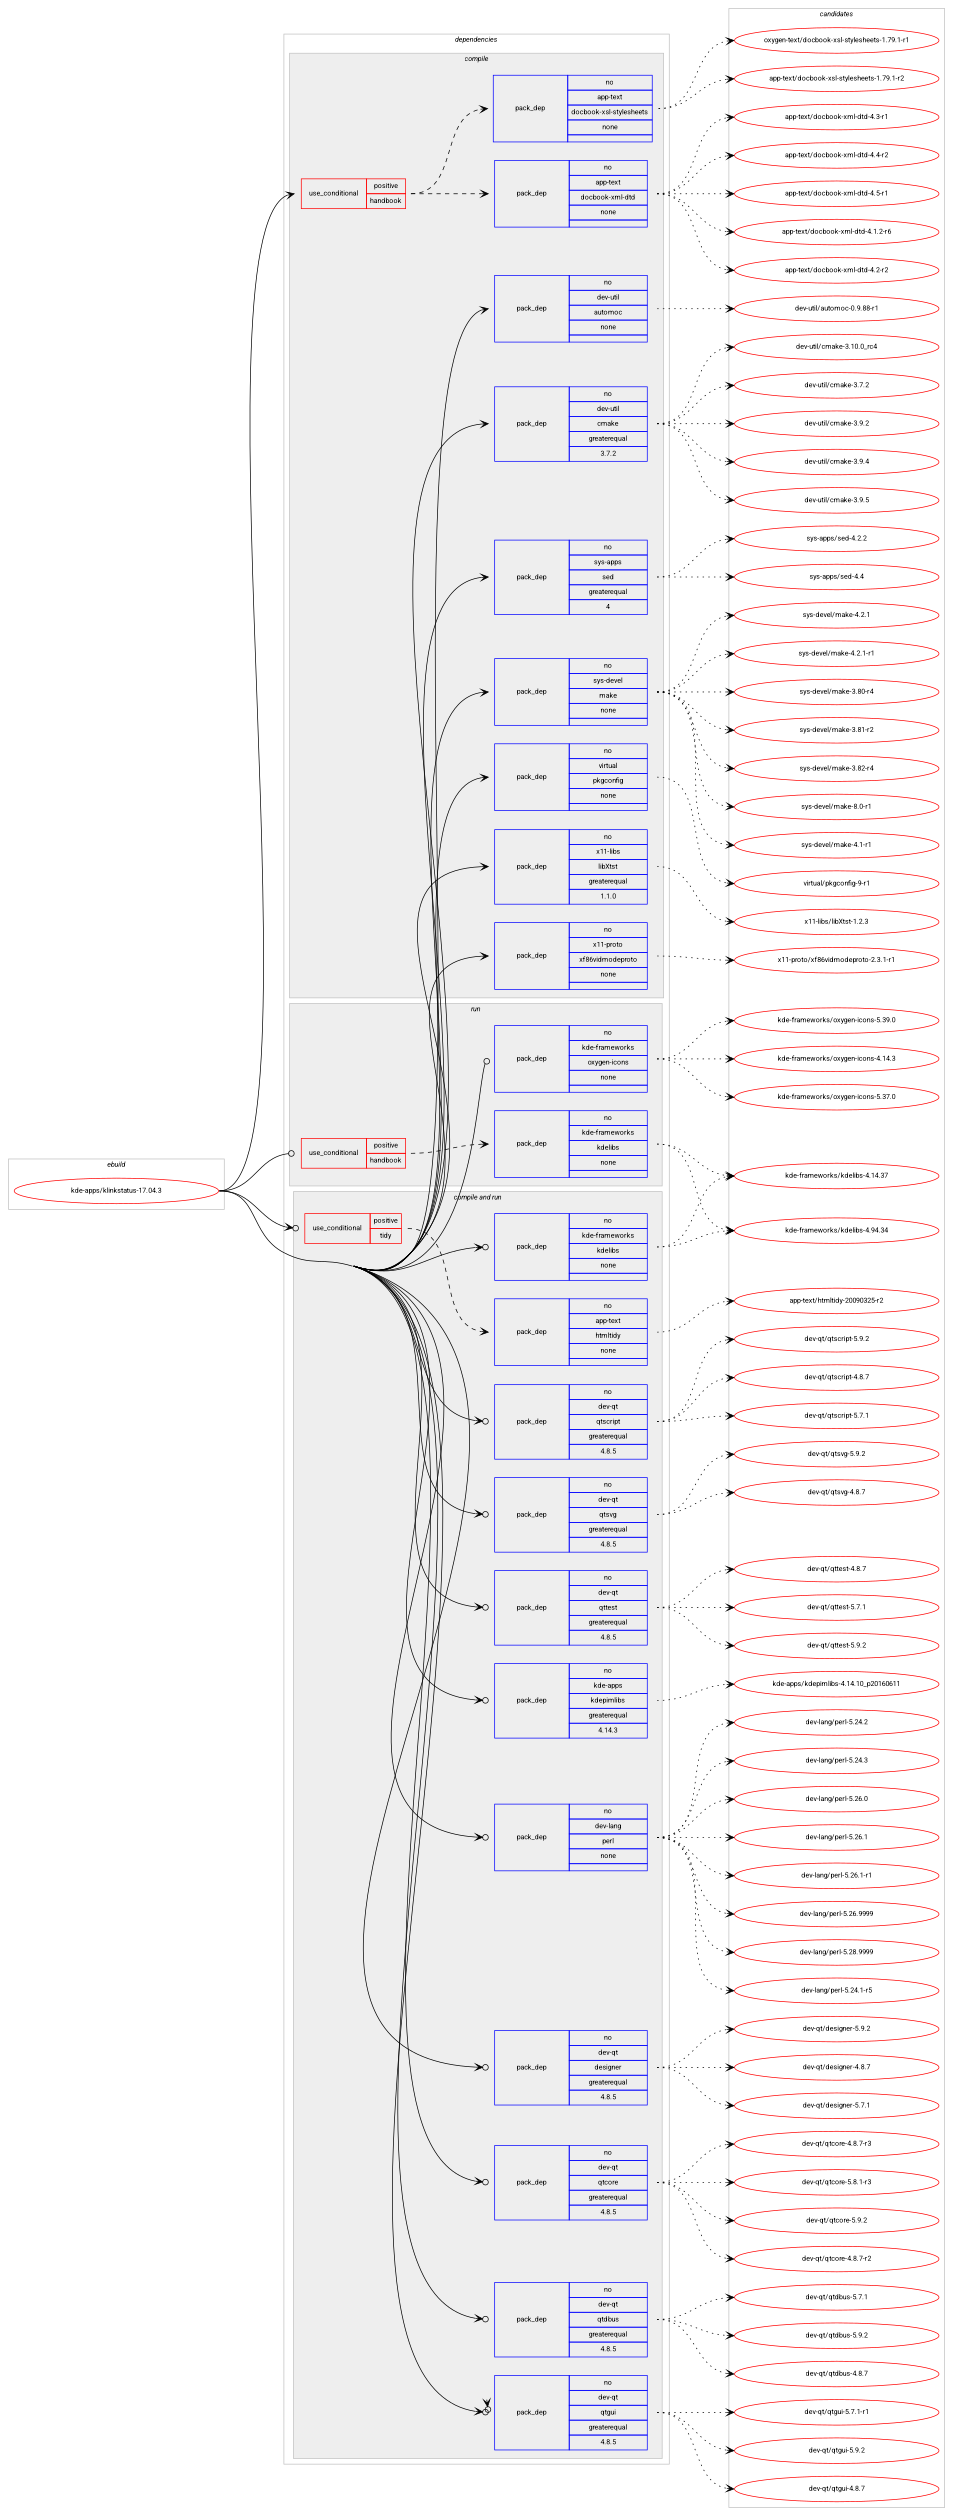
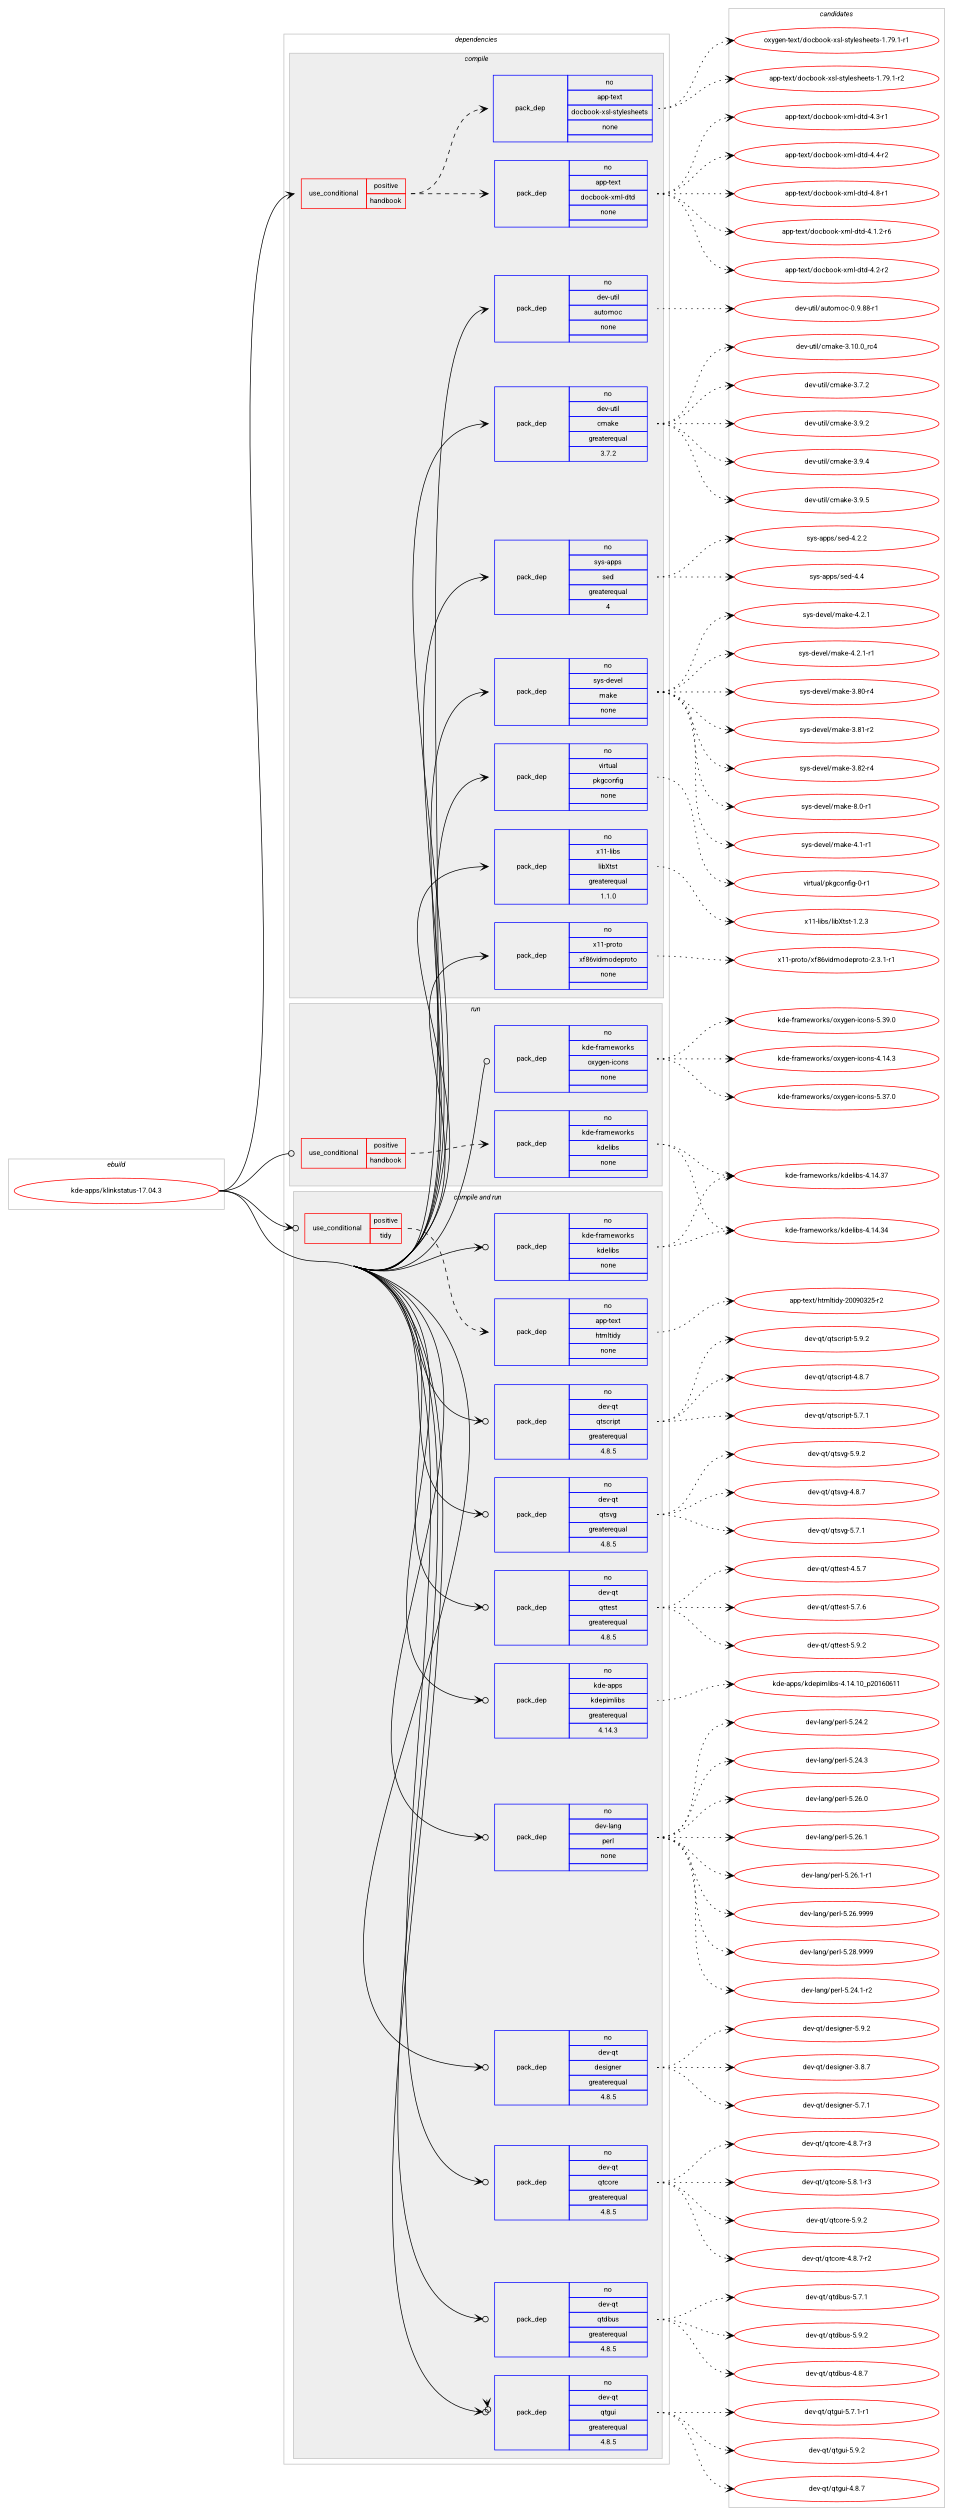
(837, 194) -> (837, 194)
(837, 884) -> (837, 884)
(837, 1231) -> (837, 1231)
none -> (837, 1531)
(837, 1569) -> (837, 1569)
(837, 1608) -> (837, 1608)
(837, 1991) -> (837, 1991)
(837, 2067) -> (837, 2067)
